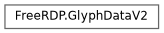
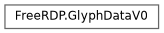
(82, 17) -> (82, 17)
